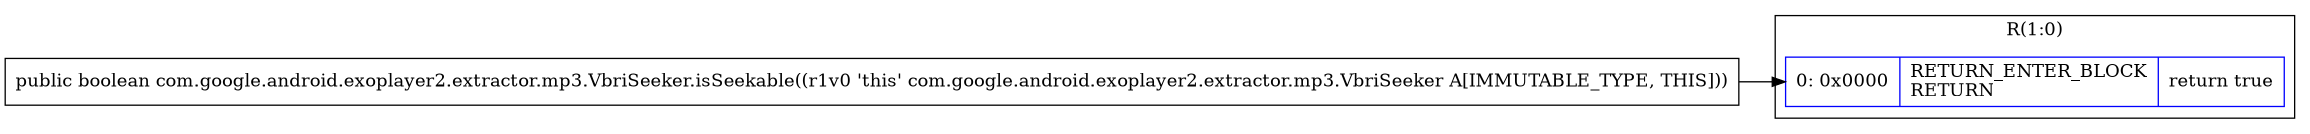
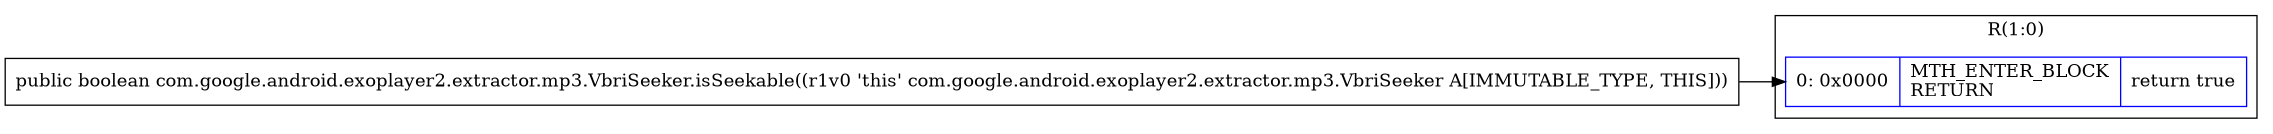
(2029, 71) -> (2010, 71)
